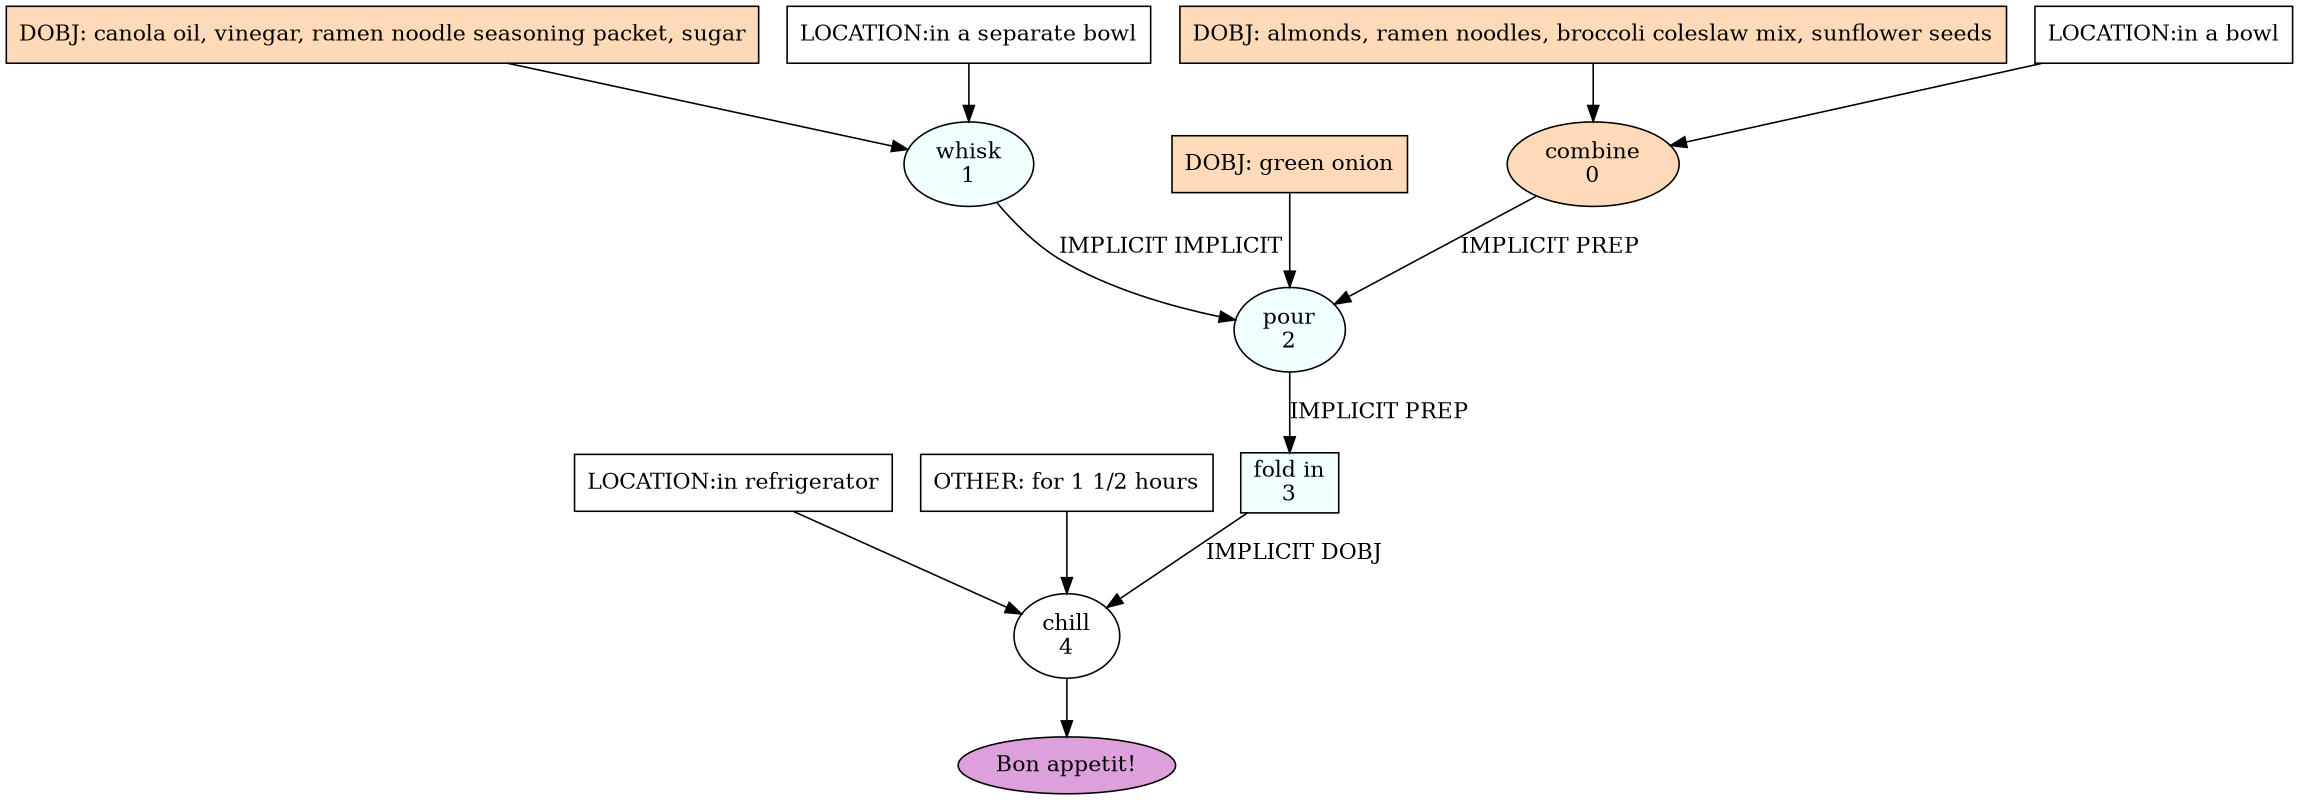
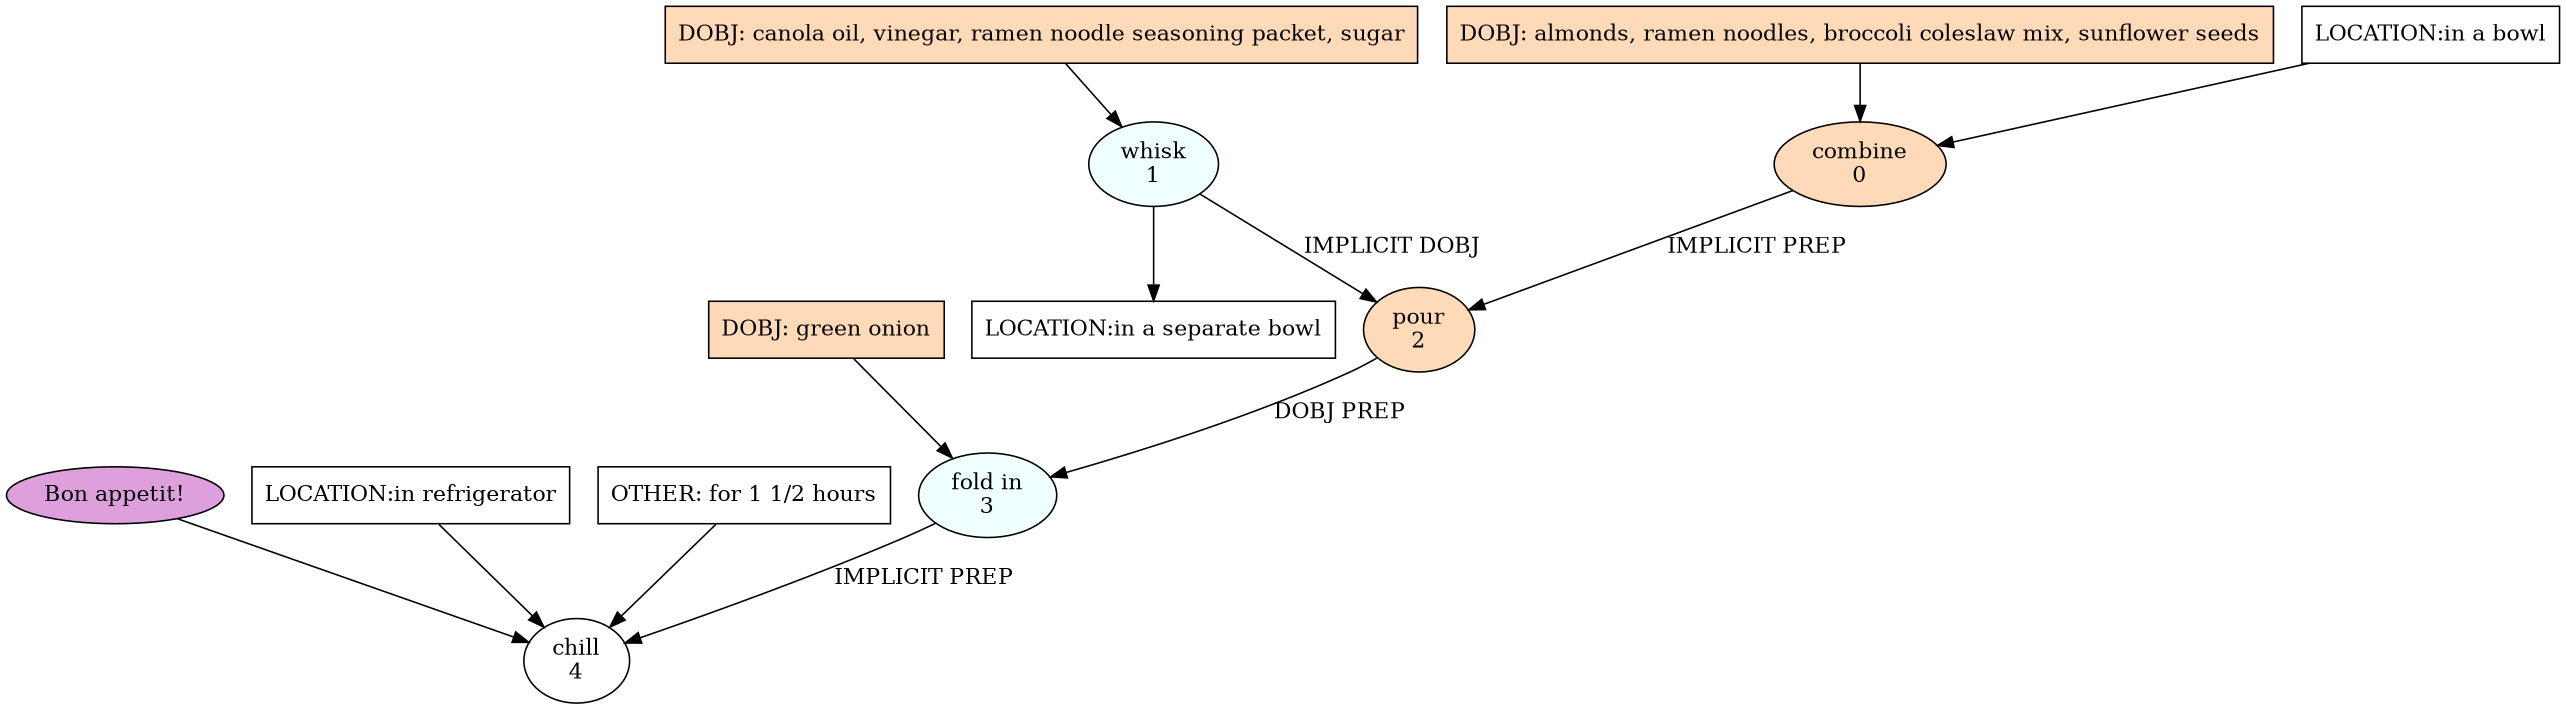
(969, 85) -> (1154, 246)
(1290, 232) -> (897, 403)
(1171, 247) -> (1392, 247)
(1290, 330) -> (1419, 330)
(1380, 412) -> (1340, 412)
(1290, 483) -> (988, 495)
(1294, 553) -> (924, 578)
(1067, 700) -> (346, 578)
